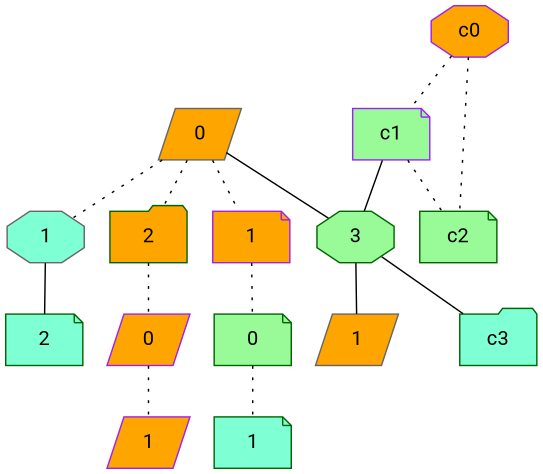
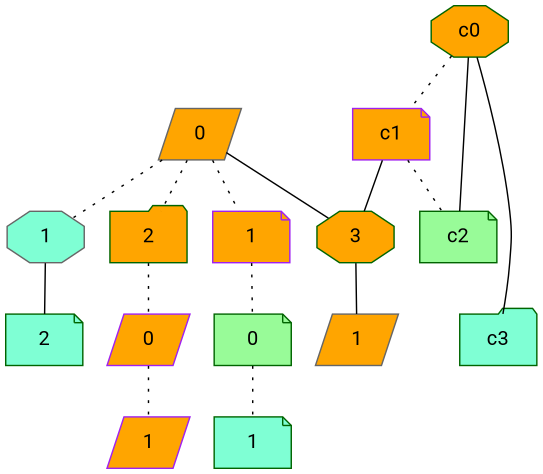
(470, 31) -> (470, 31)
(391, 134) -> (391, 134)
(464, 134) -> (464, 134)
(356, 237) -> (356, 237)
(422, 285) -> (506, 184)
